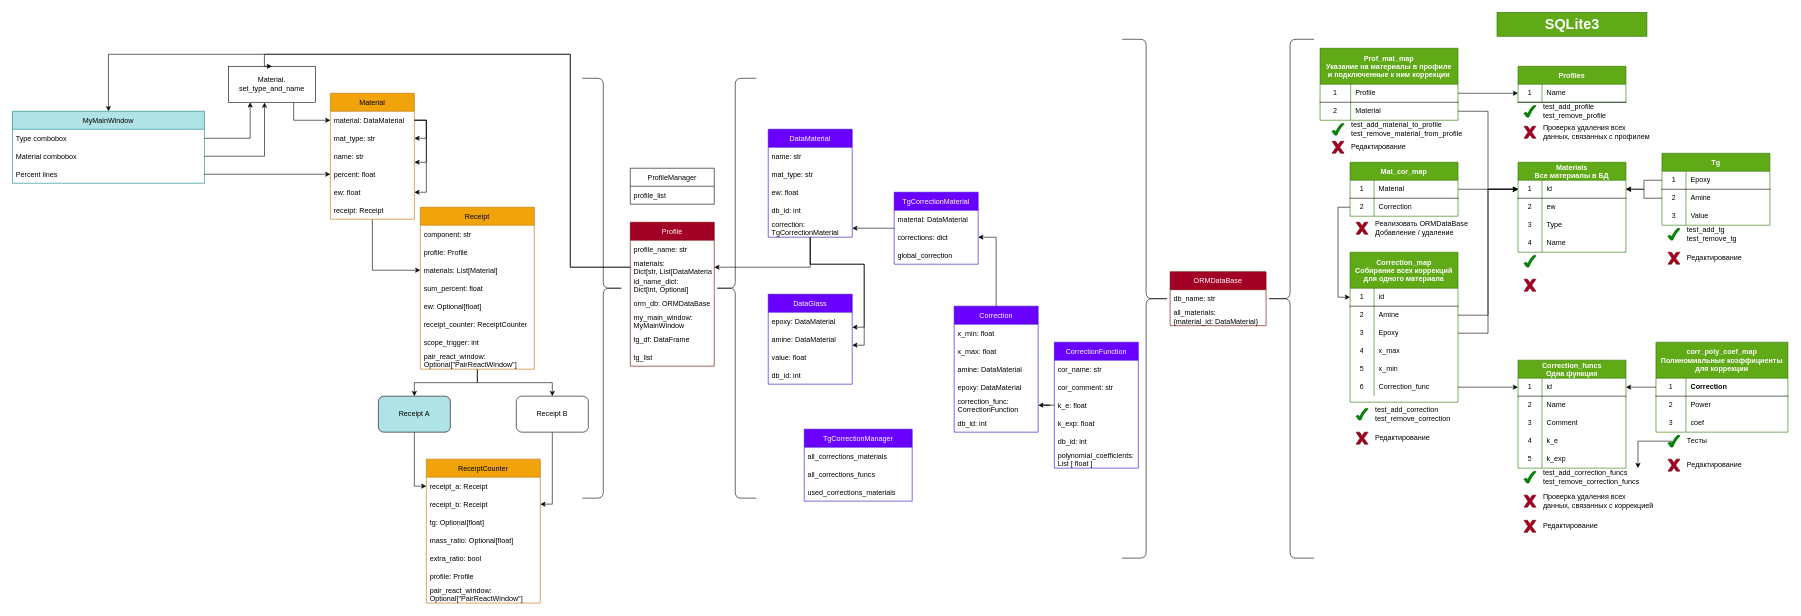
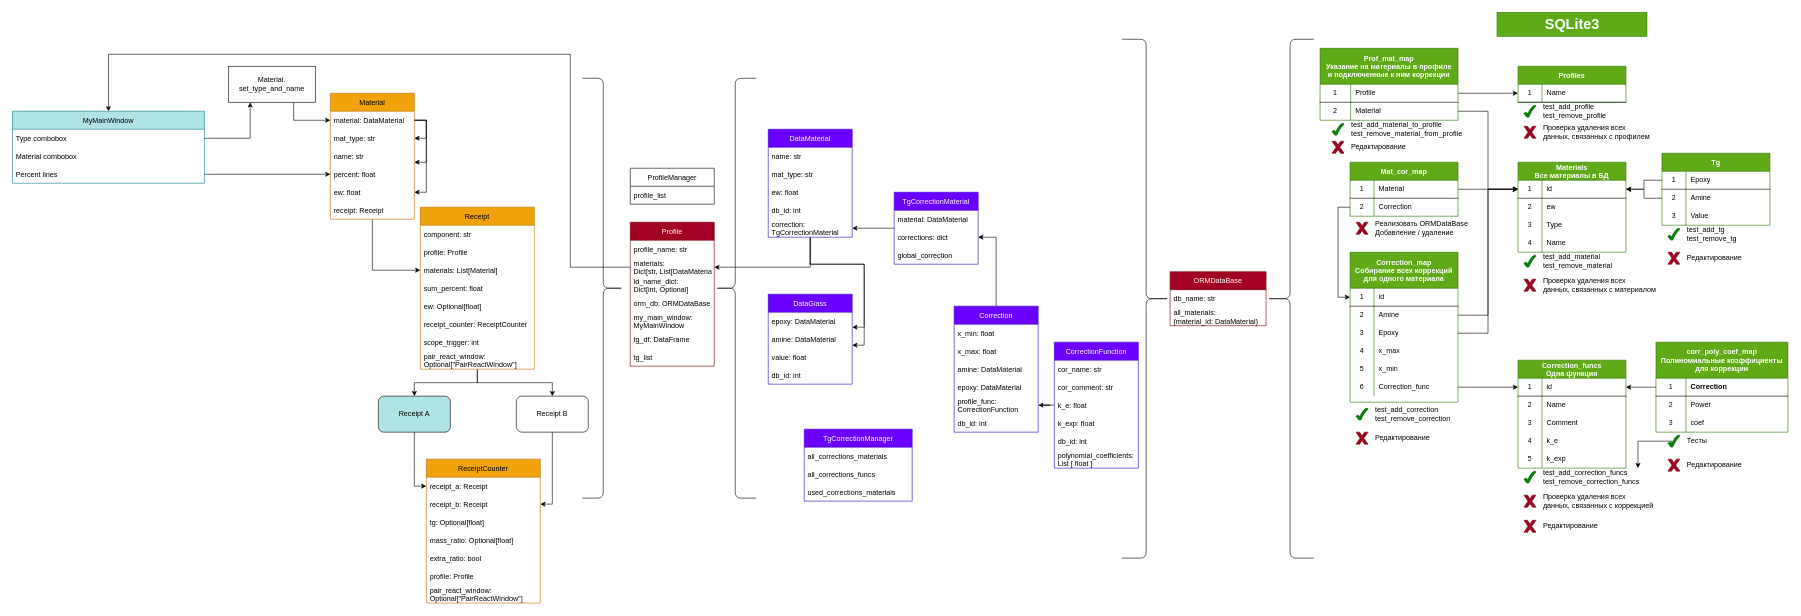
(264, 62) -> none
(264, 133) -> none
none -> (1581, 261)
none -> (1602, 285)
(988, 401) -> (981, 401)
